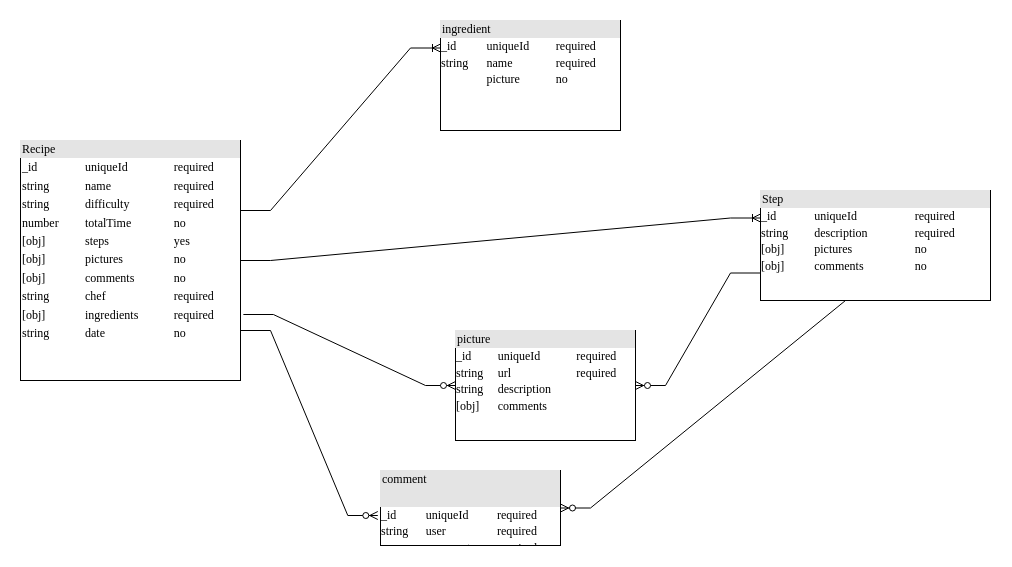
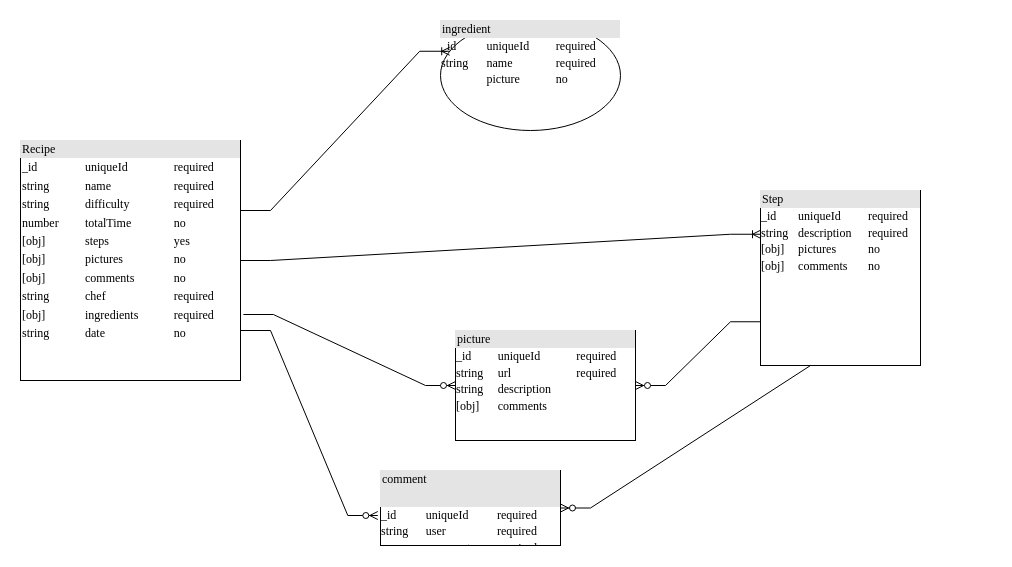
(531, 76) -> (531, 76)
(876, 246) -> (841, 278)
